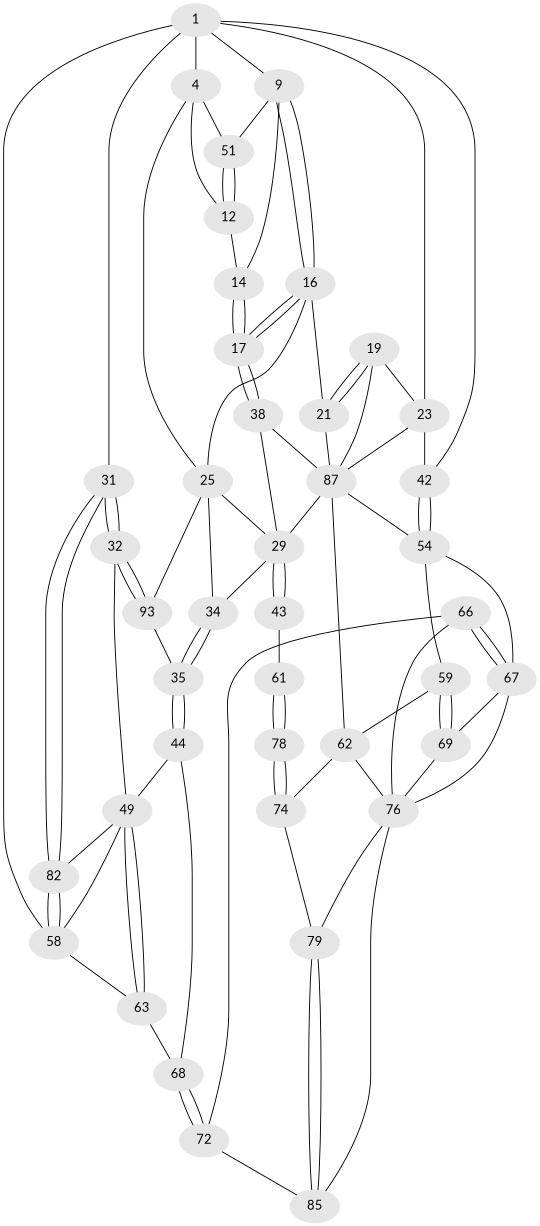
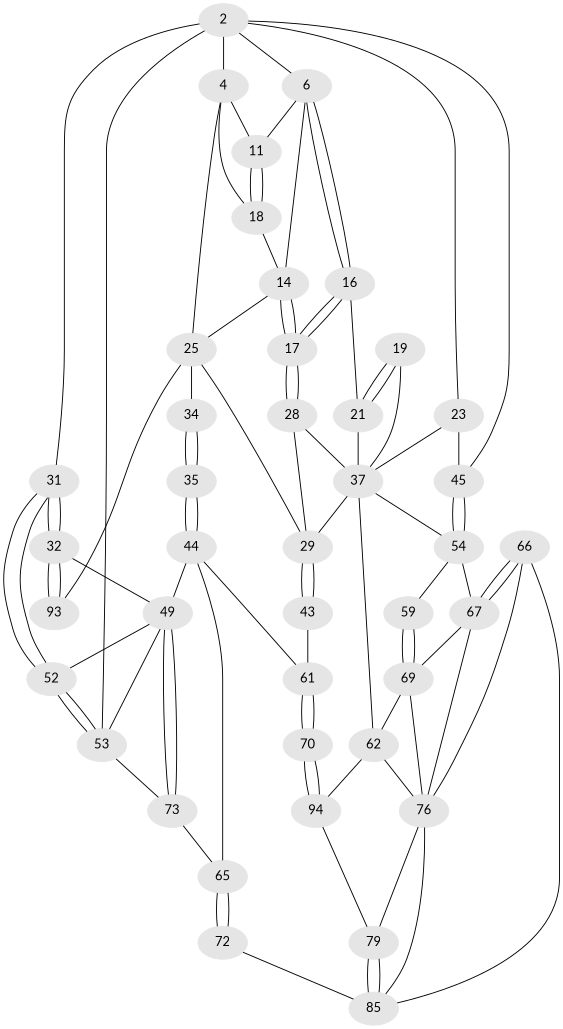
(196, 20) -> (224, 20)
(279, 86) -> (307, 86)
(229, 152) -> (257, 152)
(229, 218) -> (257, 218)
(260, 376) -> (238, 317)
(400, 383) -> none
(258, 416) -> (292, 416)
(331, 481) -> (358, 481)
(425, 481) -> (459, 481)
(246, 580) -> none
none -> (250, 613)
(163, 646) -> none
(390, 715) -> (391, 712)
(279, 745) -> (308, 745)
(229, 790) -> (560, 828)
(281, 811) -> (316, 811)
(54, 877) -> (52, 679)
(54, 943) -> (102, 745)
(142, 1009) -> (172, 811)
(178, 1075) -> (223, 877)
